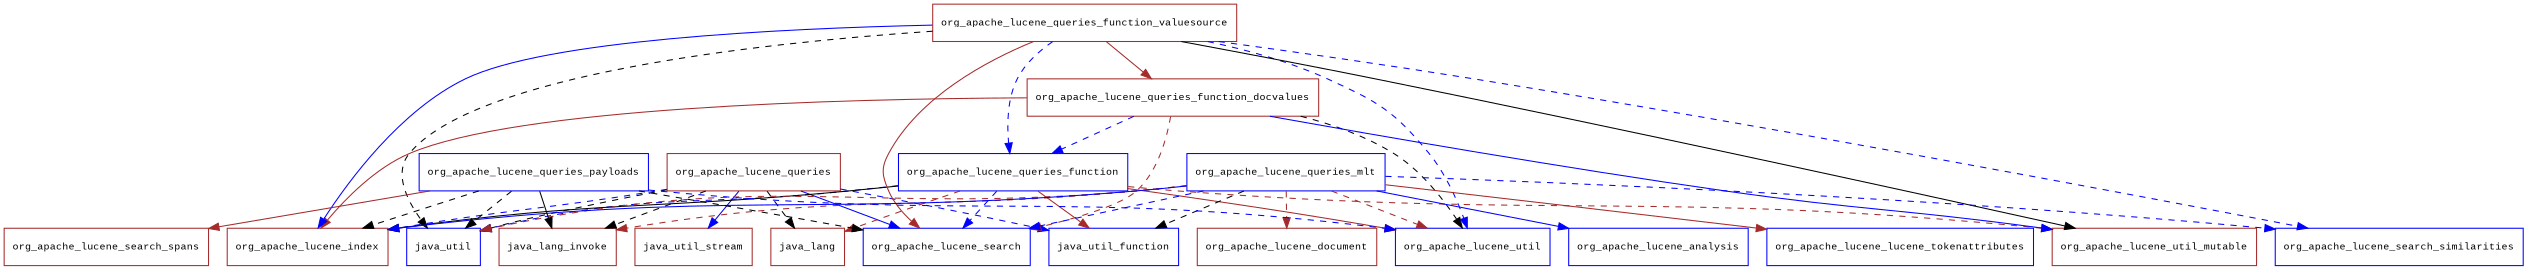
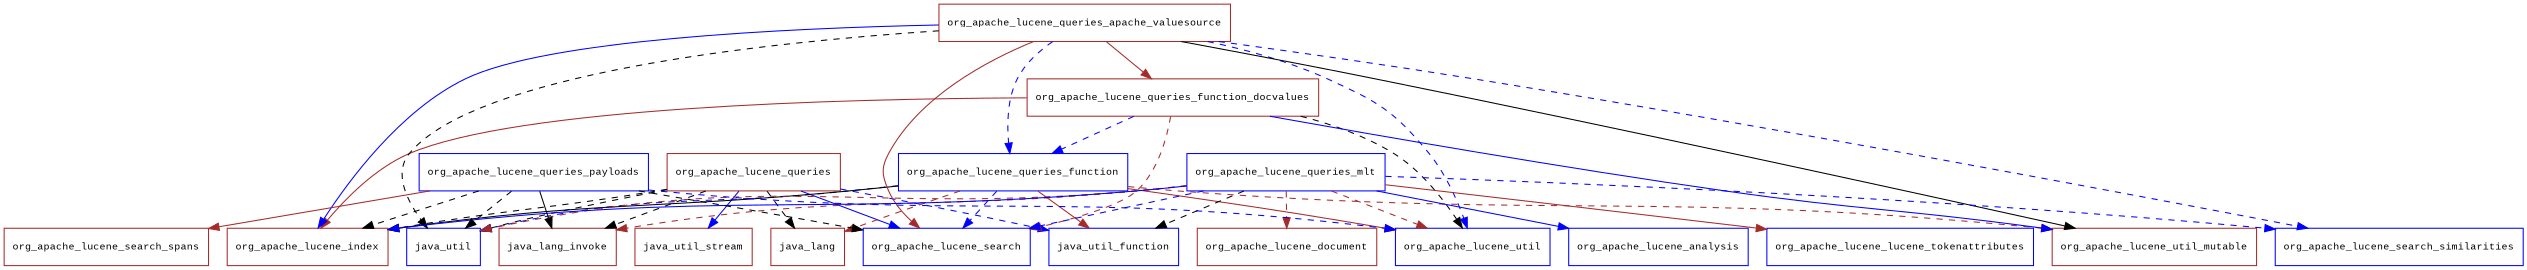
(1085, 23) -> (1085, 23)
(533, 209) -> (533, 209)
